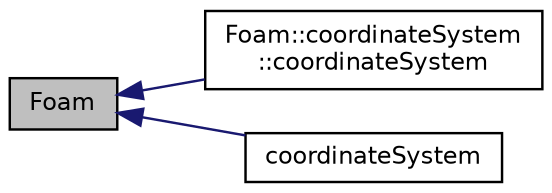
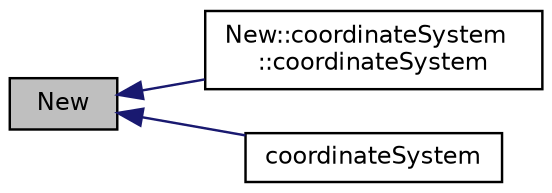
(374, 50) -> (374, 50)
(64, 104) -> (64, 104)
